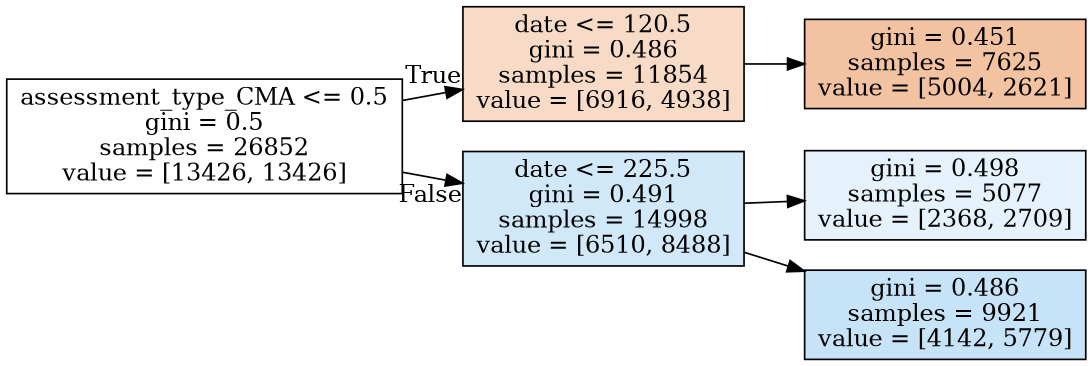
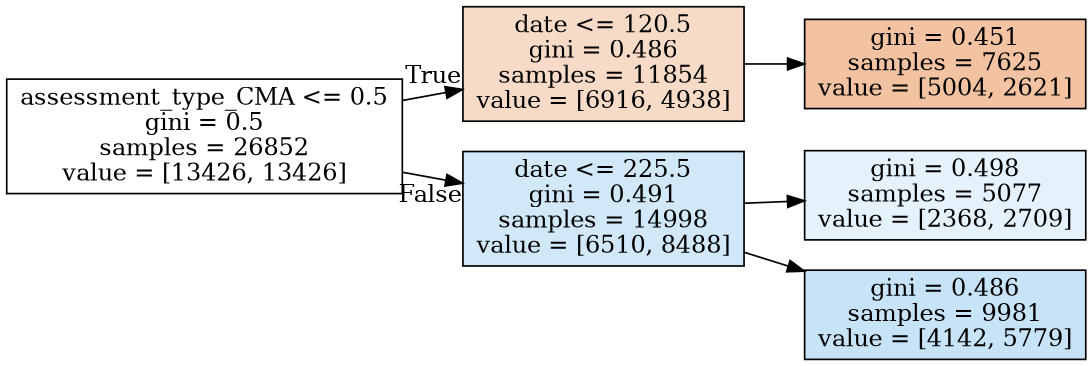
(945, 315) -> (945, 315)
